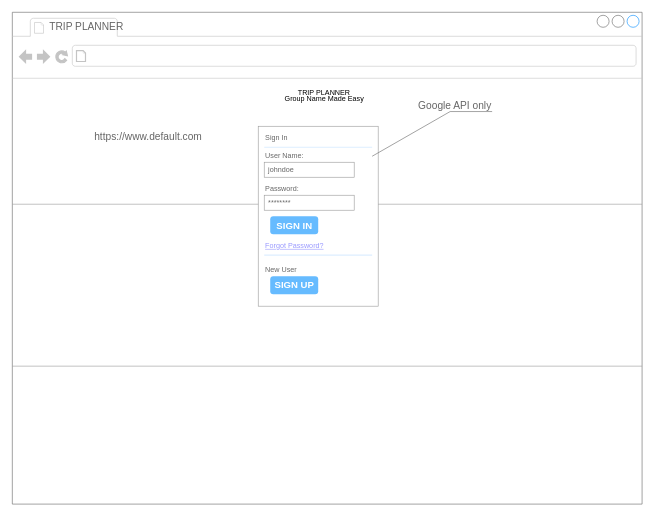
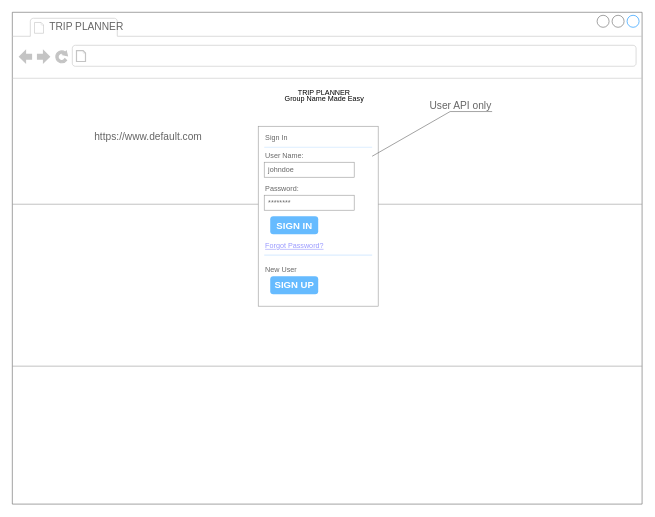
(454, 107) -> (459, 107)
